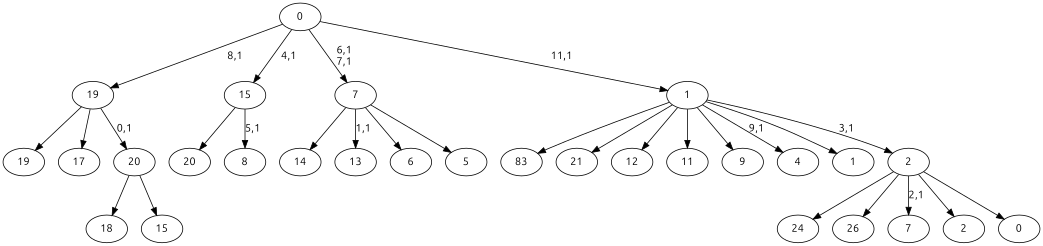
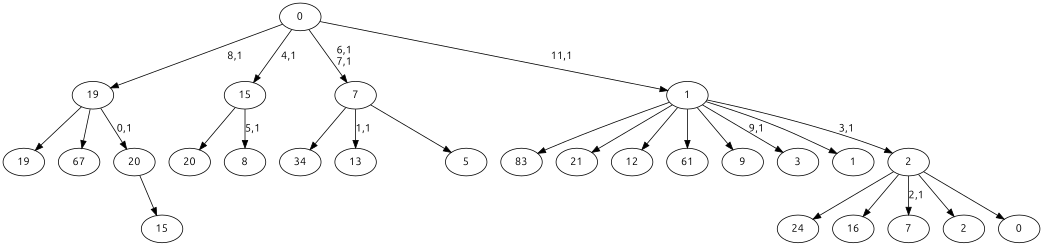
(79, 162) -> (79, 162)
(300, 162) -> (300, 162)
(411, 162) -> none
(687, 162) -> (687, 162)
(798, 162) -> (798, 162)
(107, 229) -> none
(853, 229) -> (853, 229)
